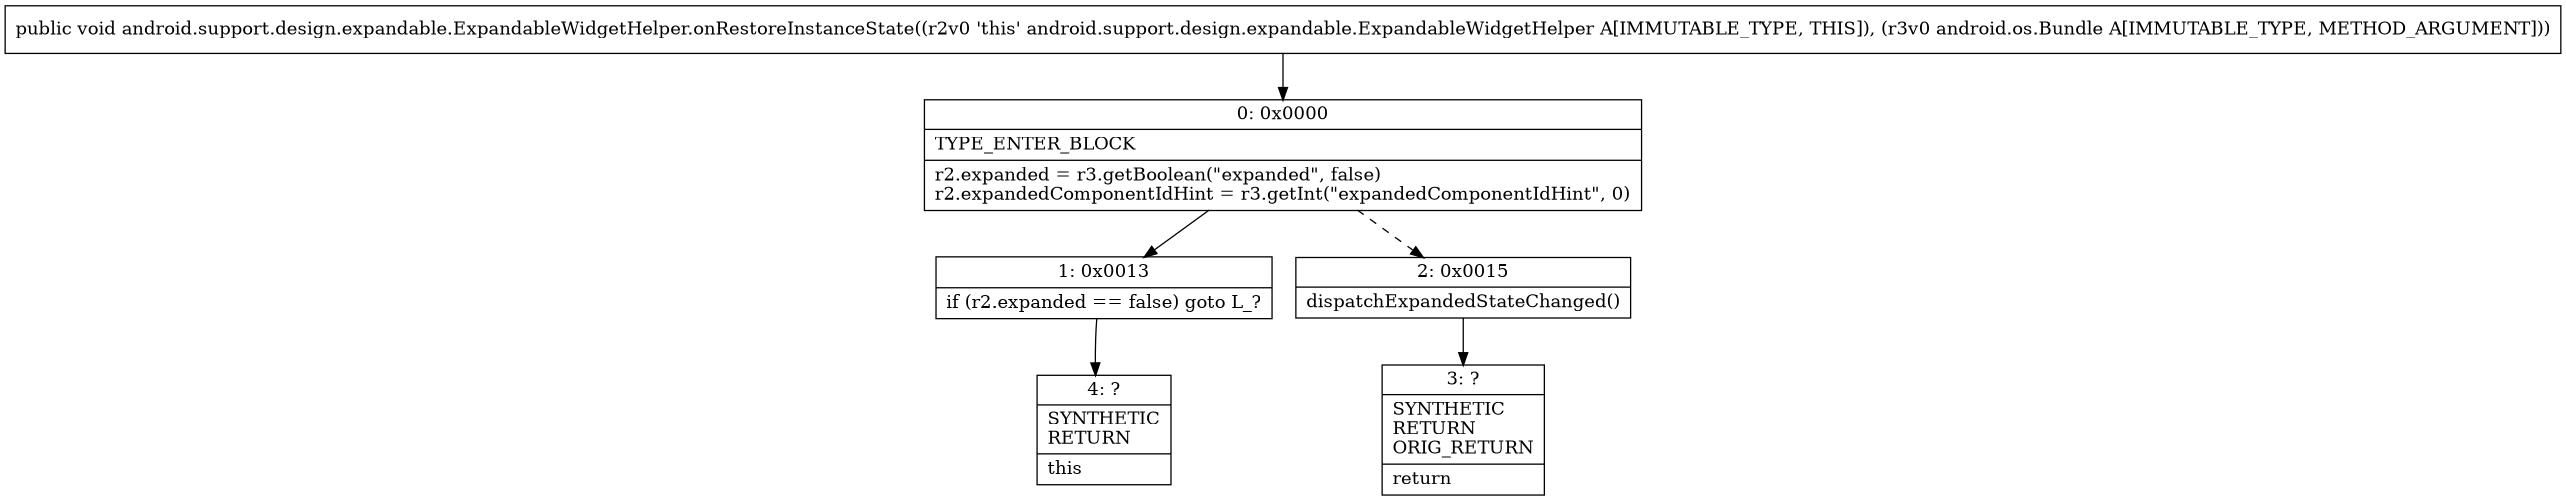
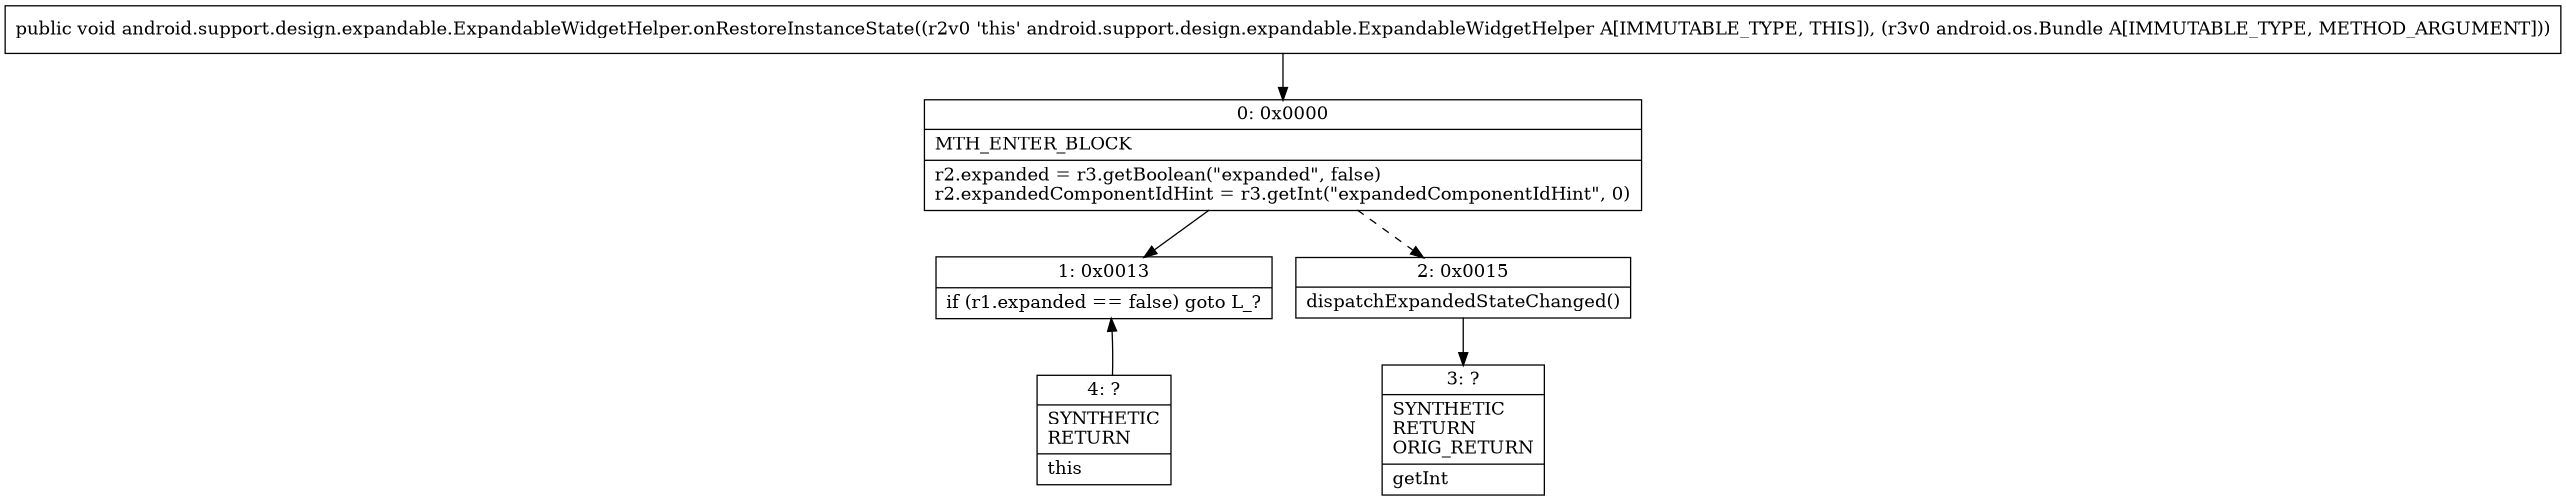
(1036, 144) -> (1034, 144)
(1104, 303) -> (1104, 303)
(1096, 341) -> (1113, 354)
(1422, 479) -> (1421, 479)
